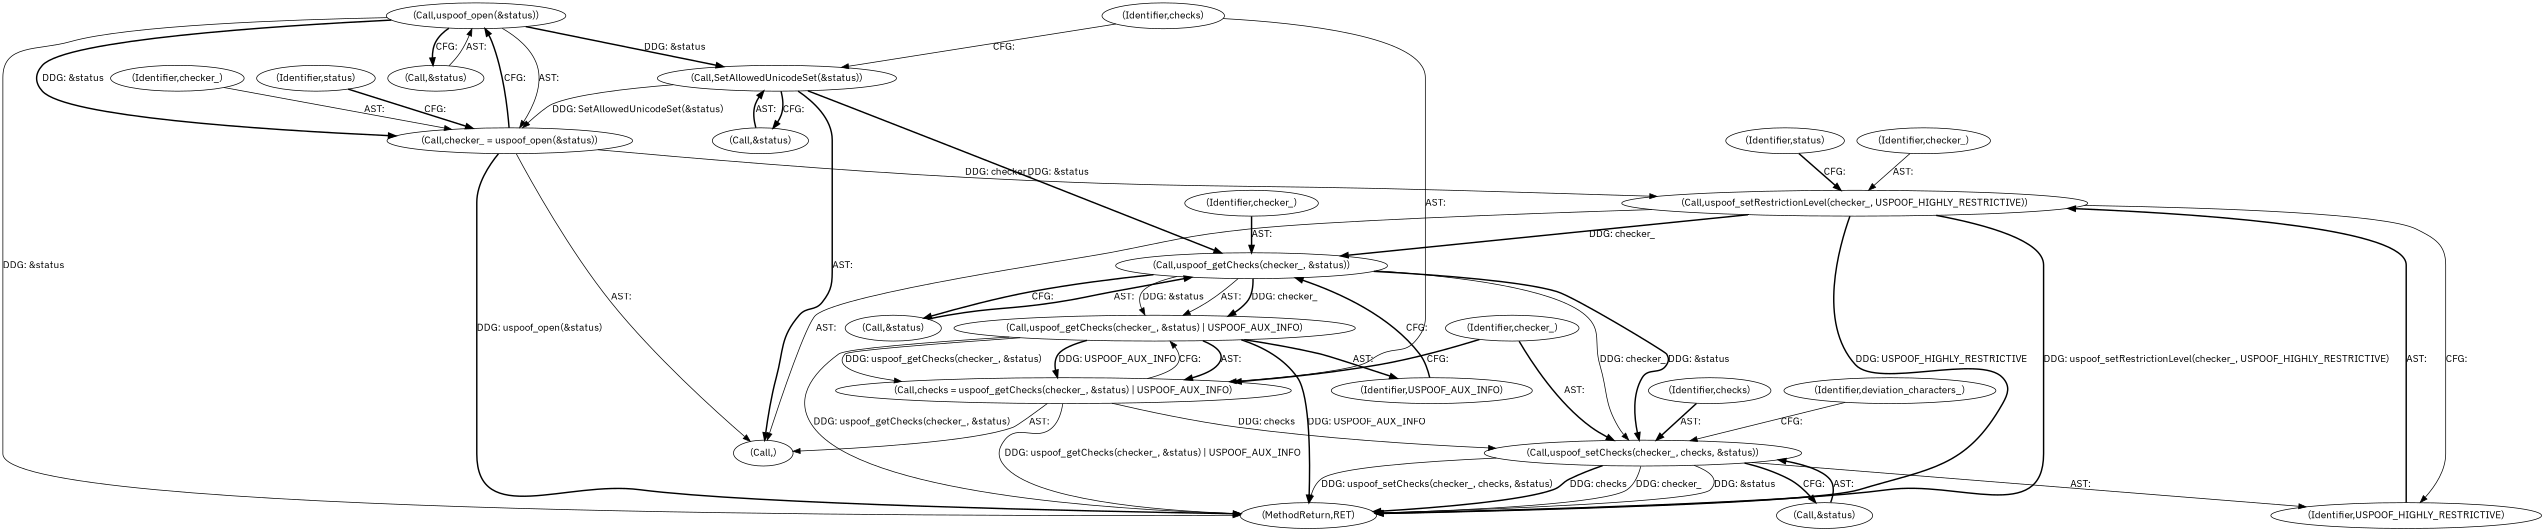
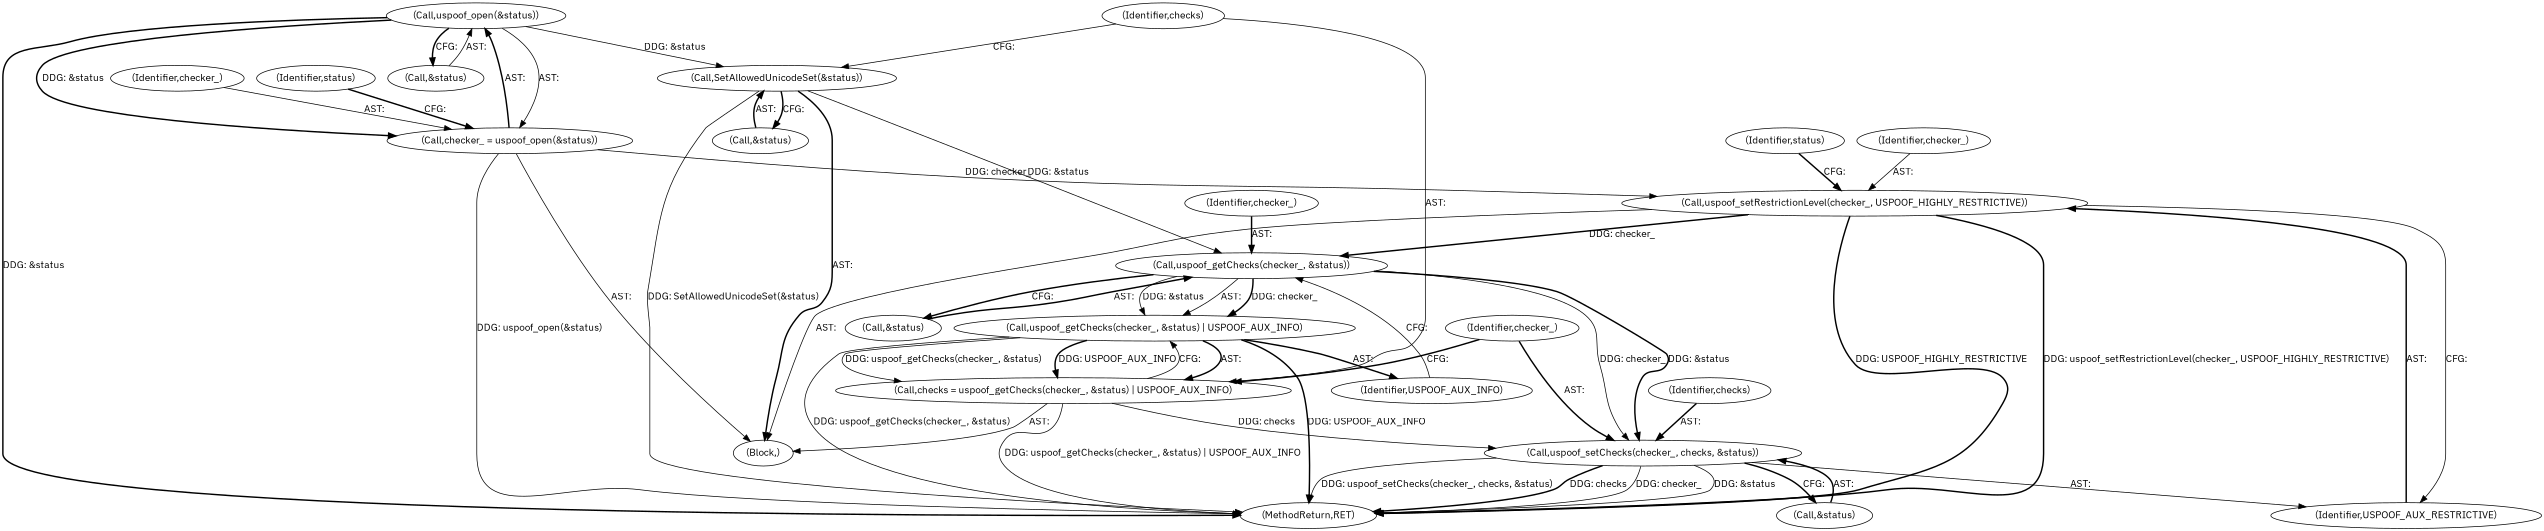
(621, 46) -> (621, 46)
(516, 78) -> (516, 78)
(597, 93) -> (739, 477)
(1011, 170) -> (1011, 170)
(1377, 316) -> (1377, 316)
(1890, 391) -> none
(763, 453) -> (763, 453)
(226, 494) -> (226, 494)
(689, 495) -> (689, 495)
(2406, 516) -> (2406, 516)
